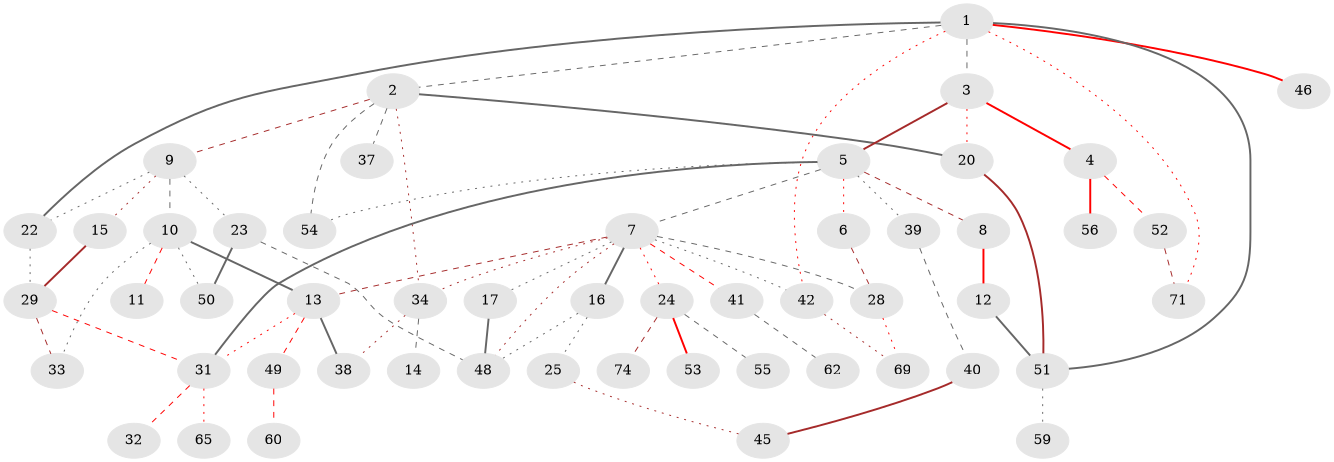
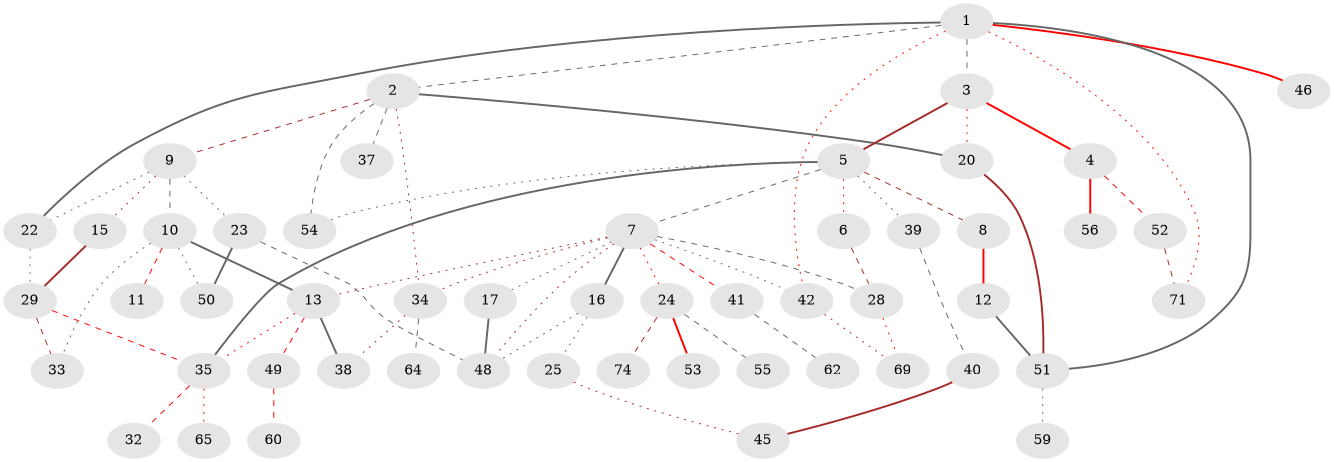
(472, 265) -> (472, 265)
(204, 371) -> (204, 371)
(414, 371) -> (414, 371)
